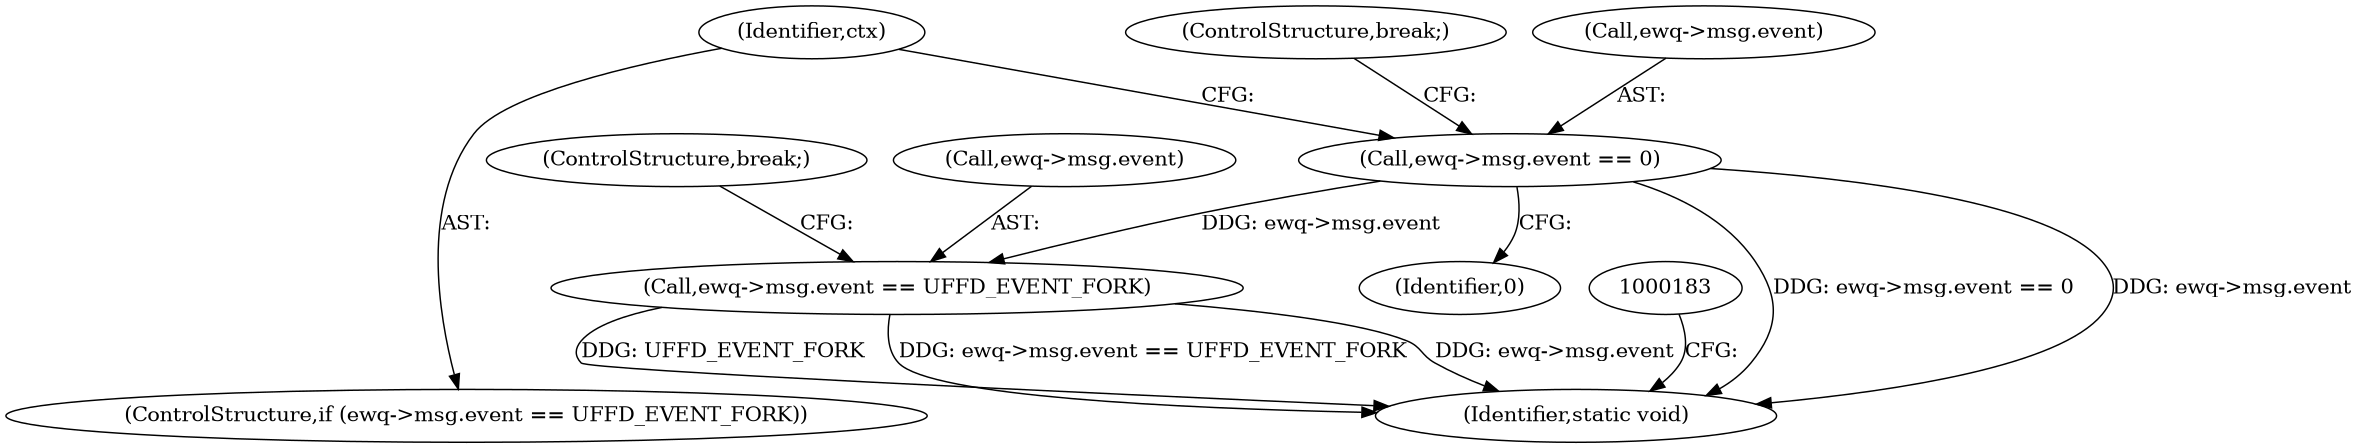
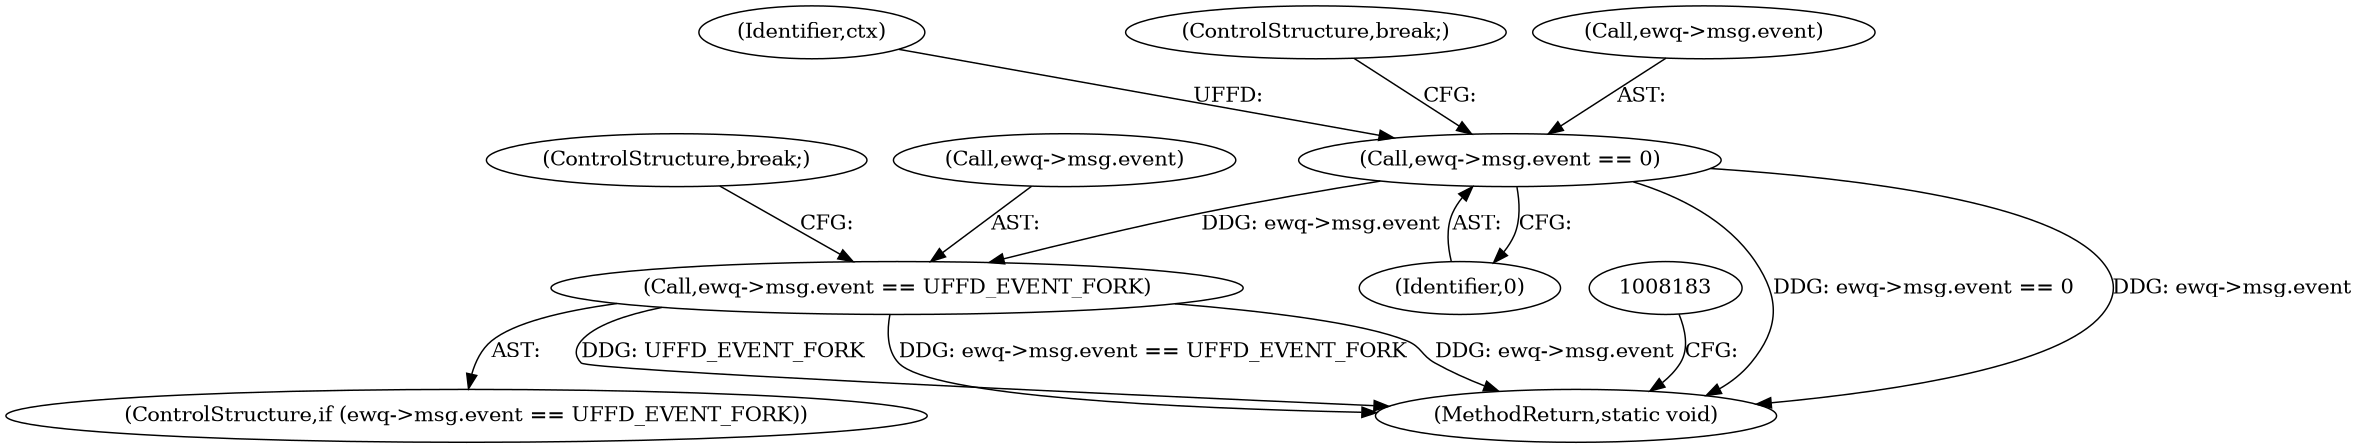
(1231, 96) -> (1231, 96)
(480, 128) -> (533, 321)
none -> (1449, 228)
(1666, 288) -> (1666, 288)
(1576, 416) -> (1576, 416)
